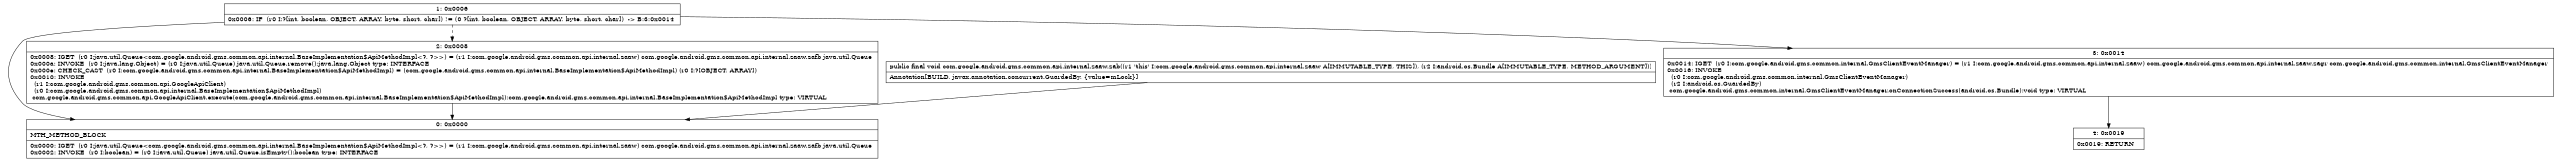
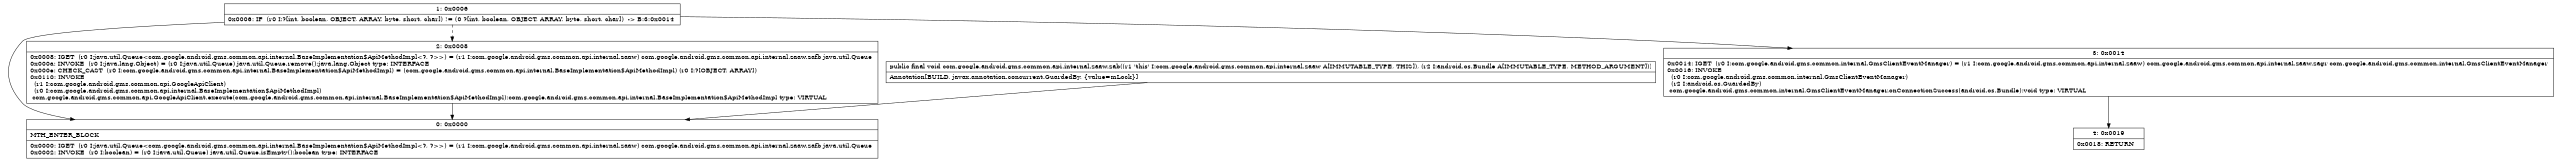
(60, 77) -> (60, 77)
(68, 135) -> (65, 135)
(2109, 144) -> (2109, 144)
